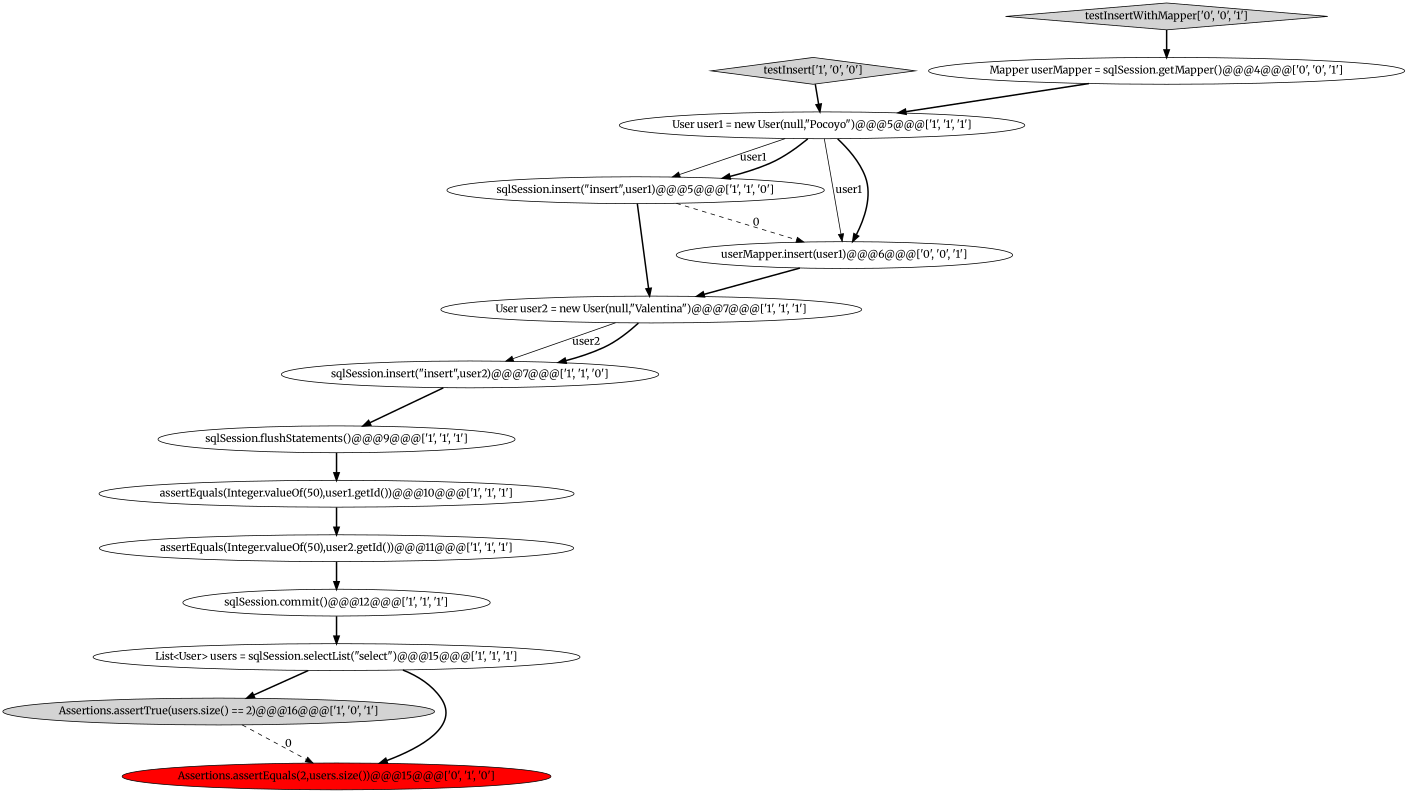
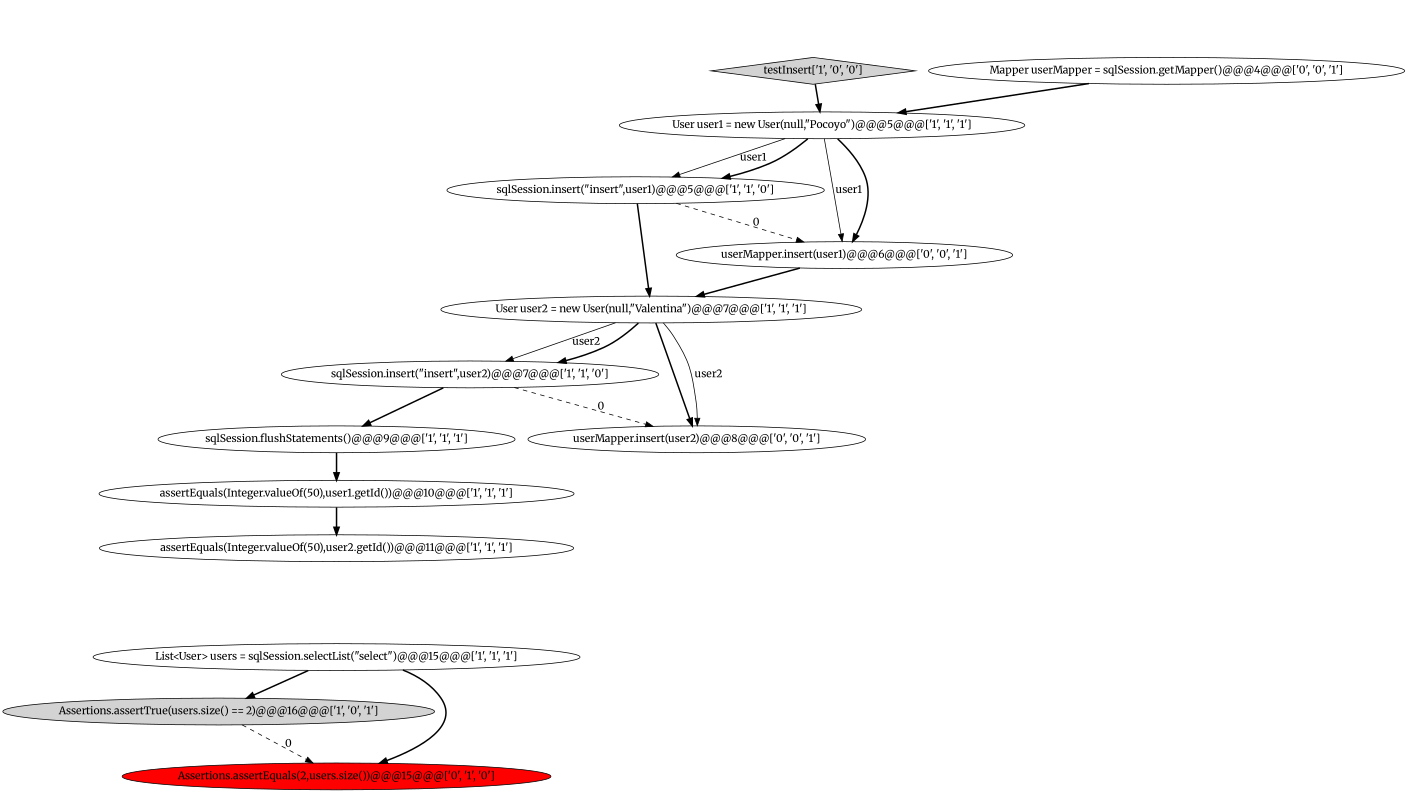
(1167, 16) -> none
none -> (697, 439)
(337, 603) -> none
